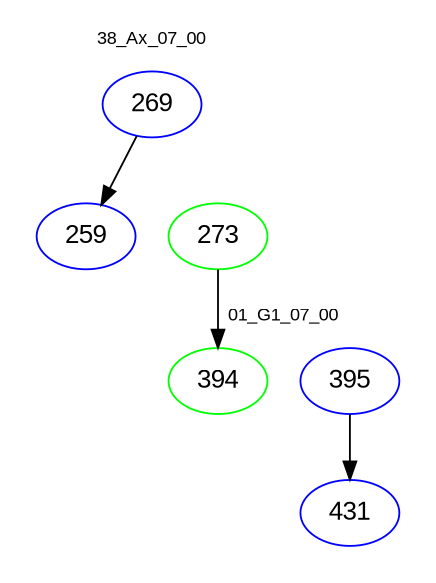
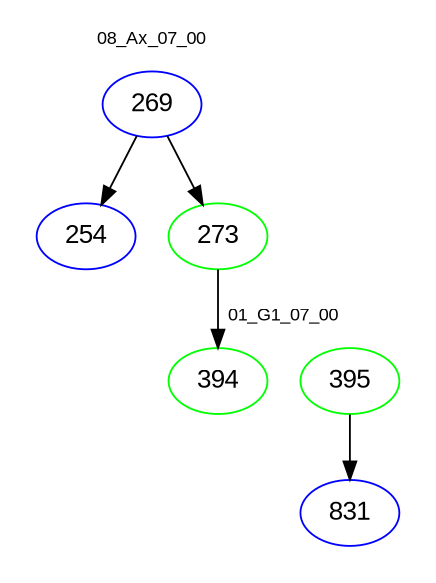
(152, 39) -> (152, 39)
none -> (181, 162)
(86, 236) -> (86, 236)
(350, 381) -> (350, 381)
(350, 513) -> (350, 513)
